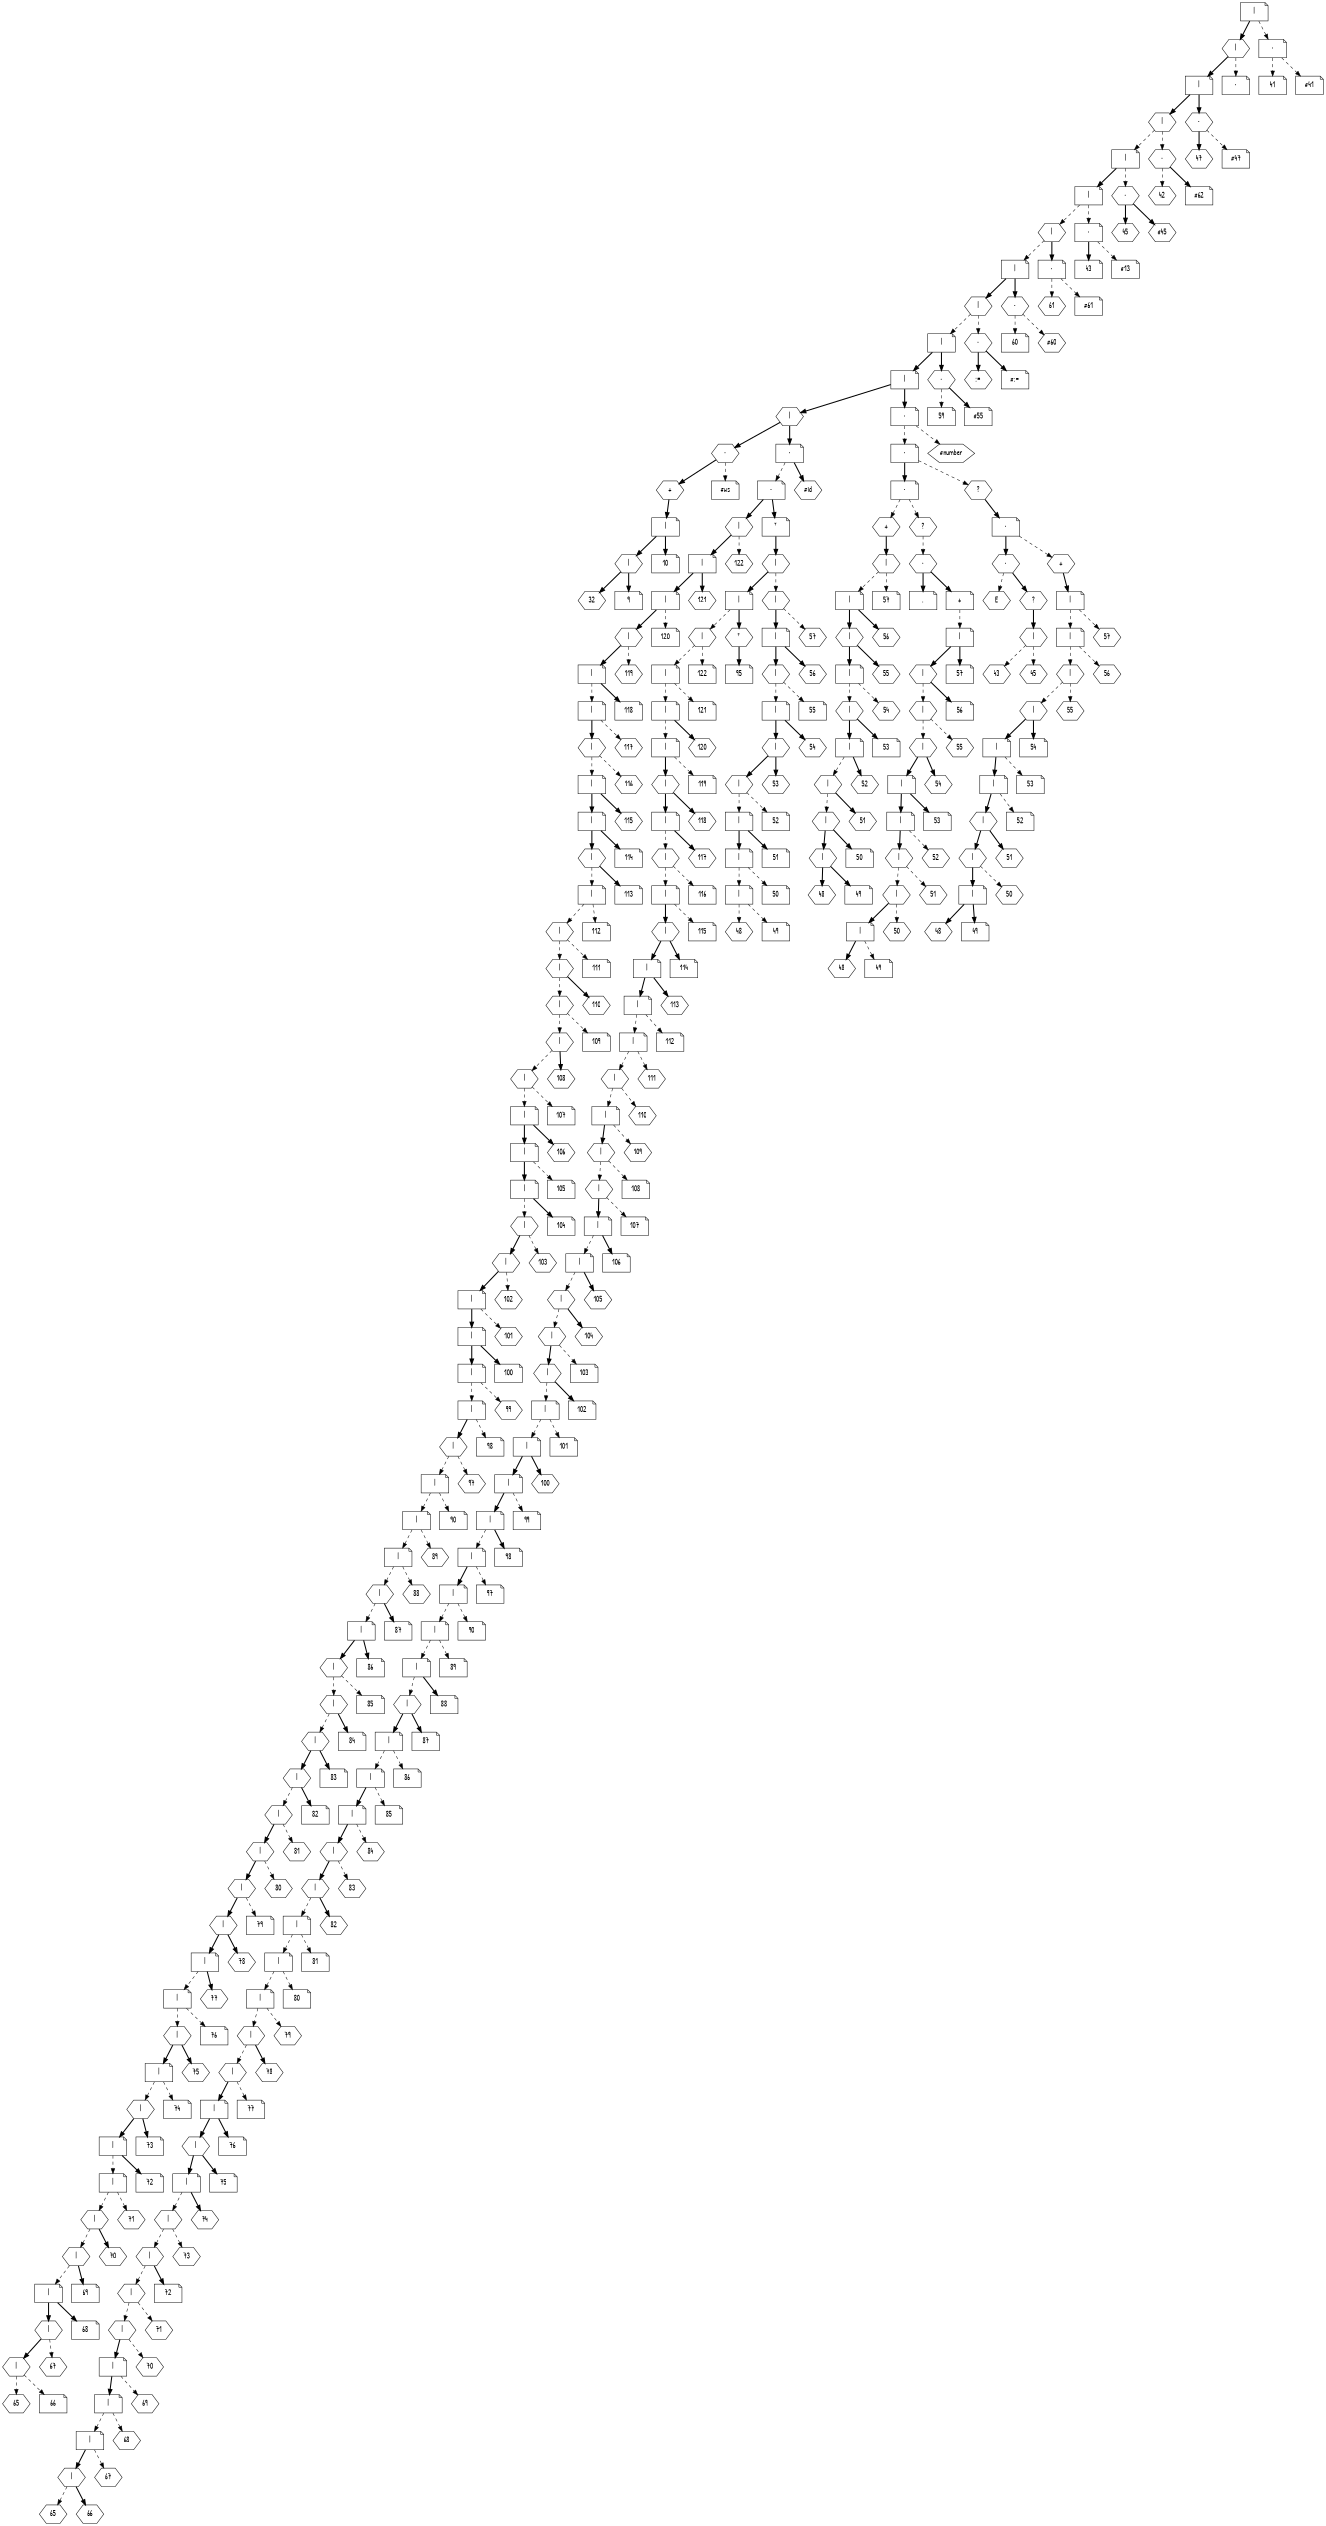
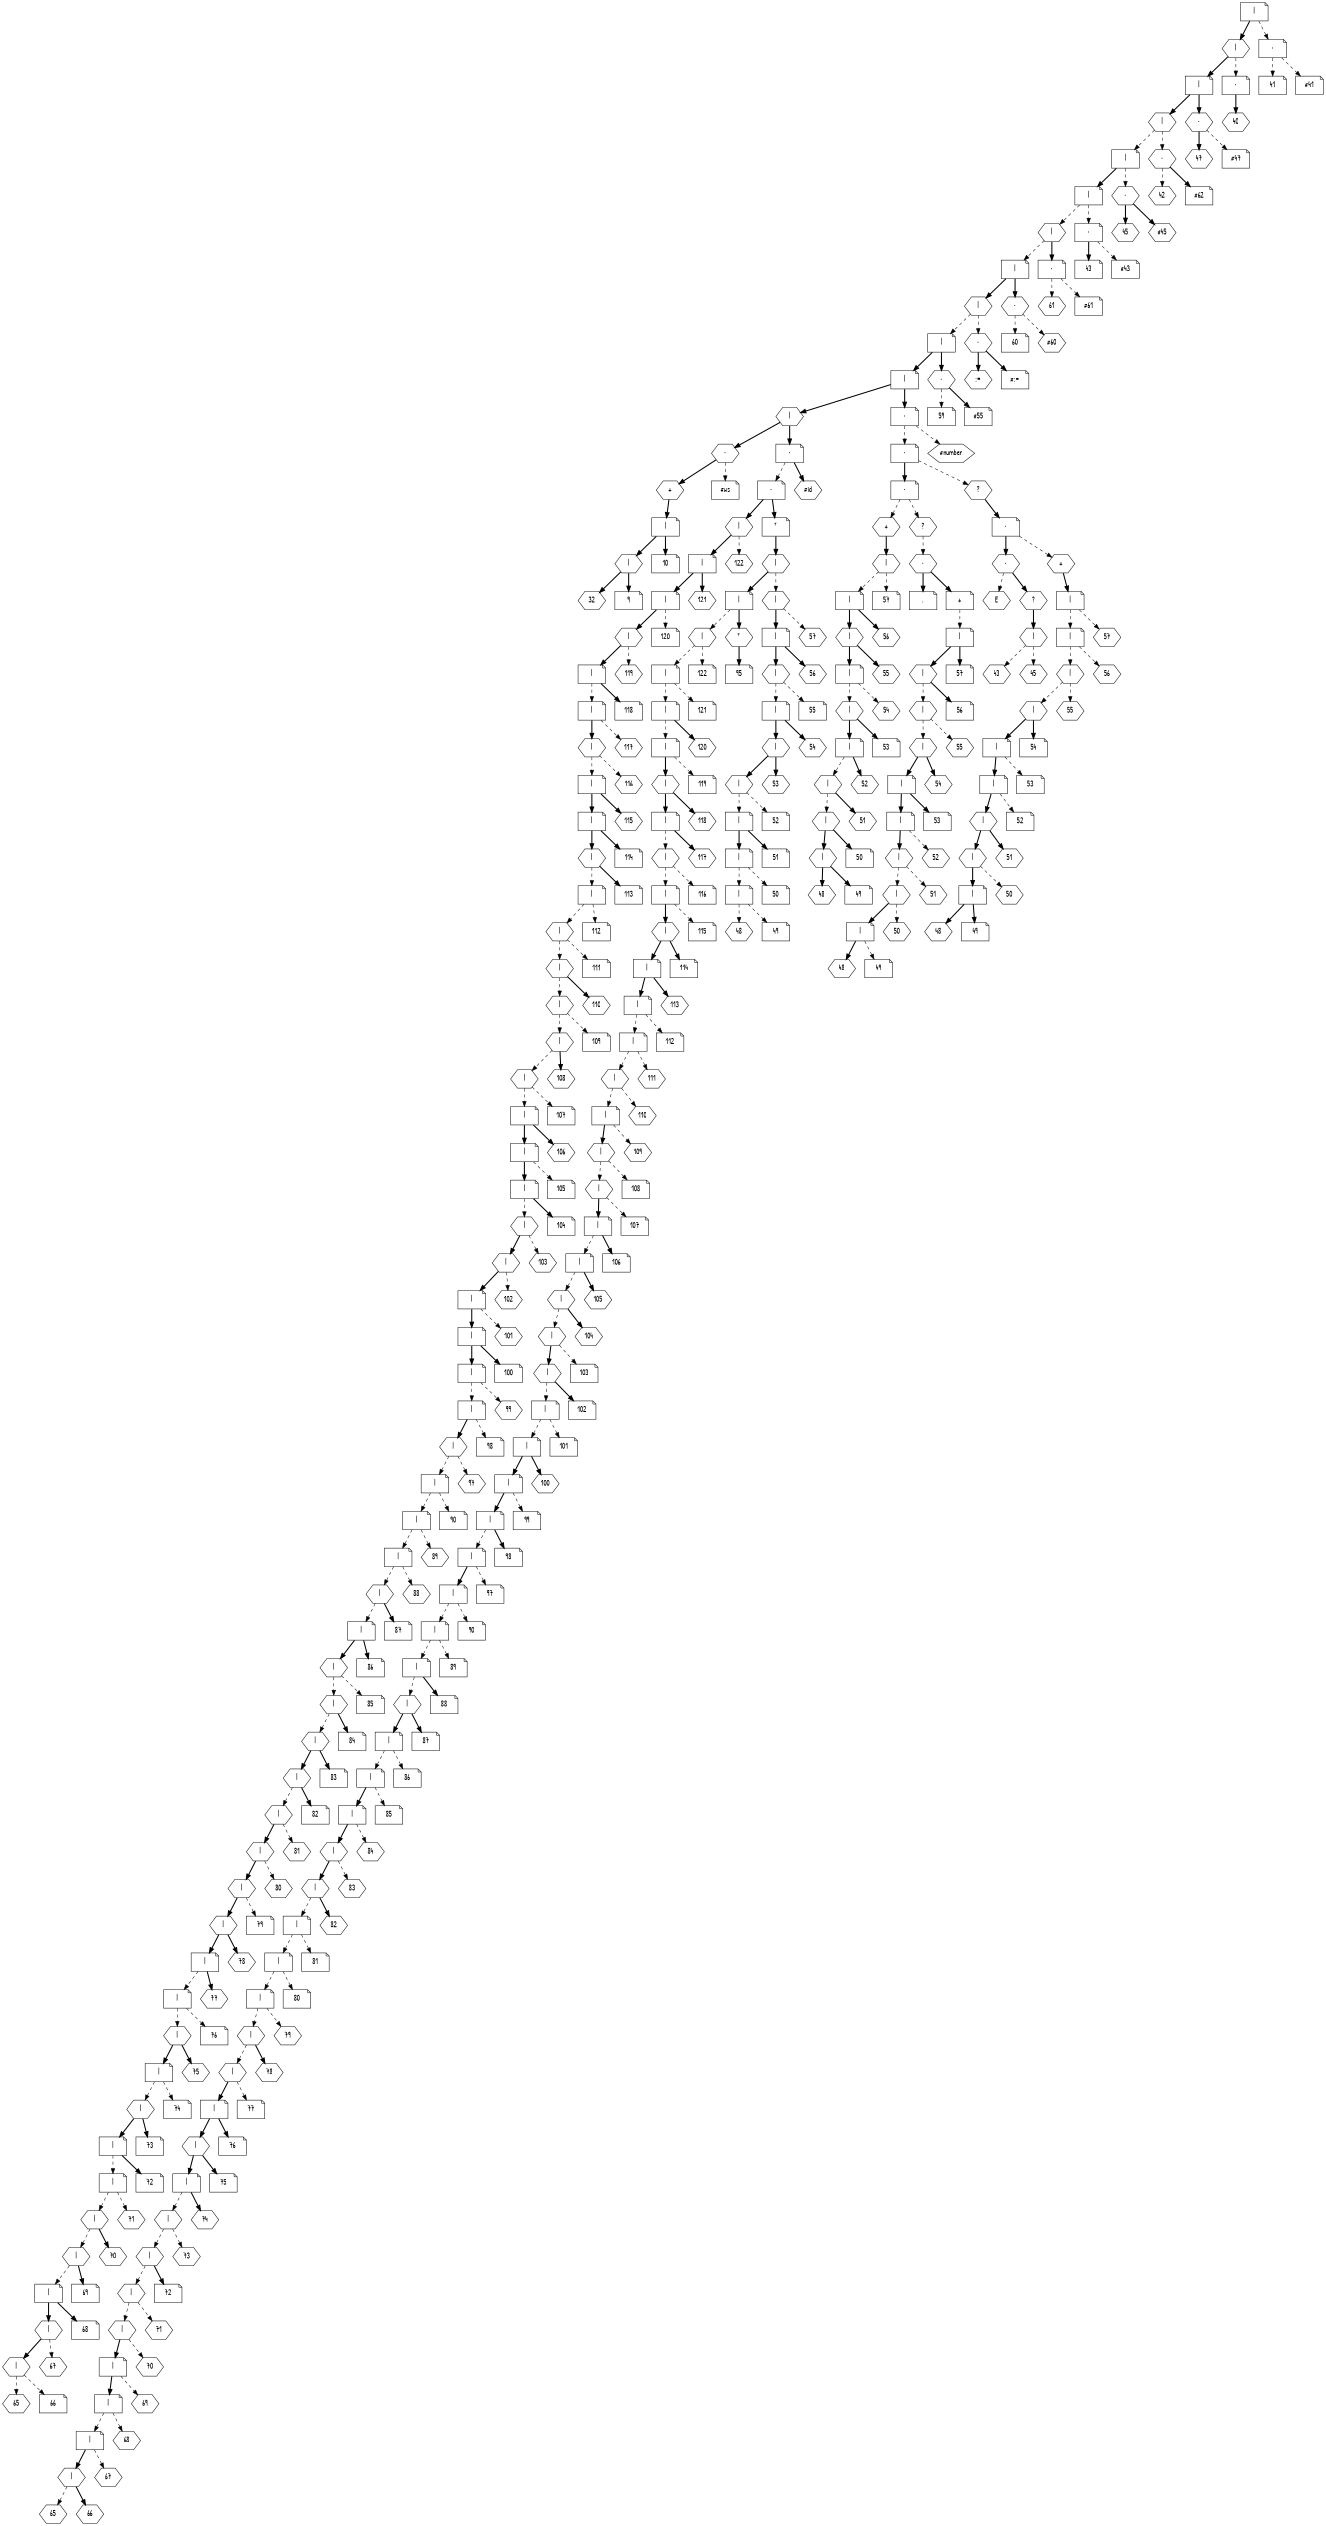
none -> (1236, 122)
(1125, 269) -> (1125, 269)
